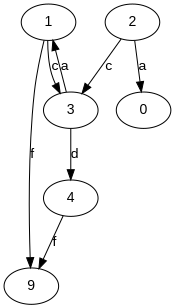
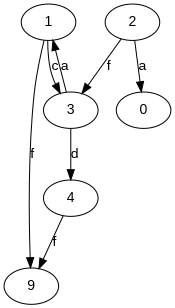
(109, 66) -> (109, 66)
